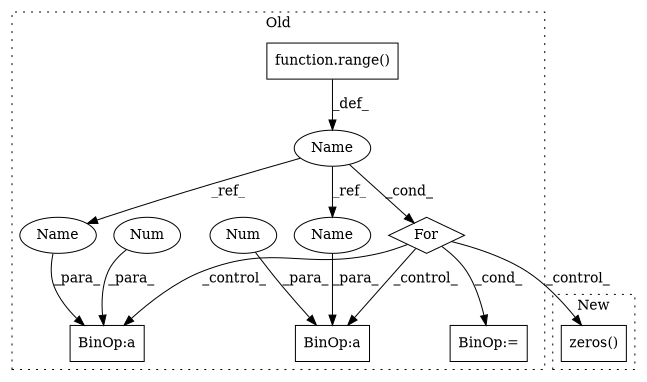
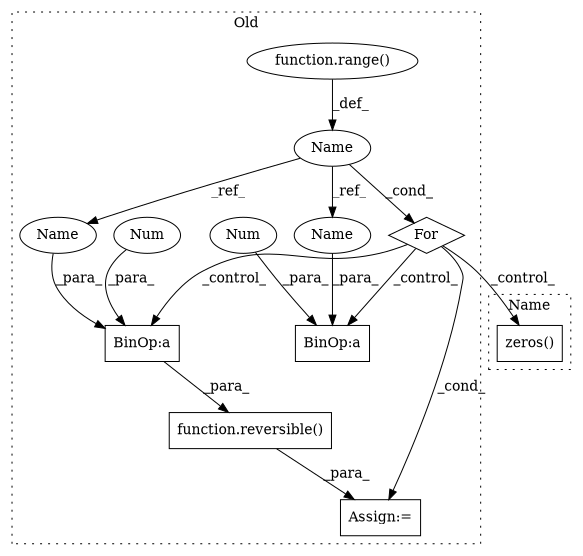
(332, 61) -> (332, 61)
(594, 306) -> (530, 306)
(489, 343) -> (381, 518)
none -> (250, 431)
